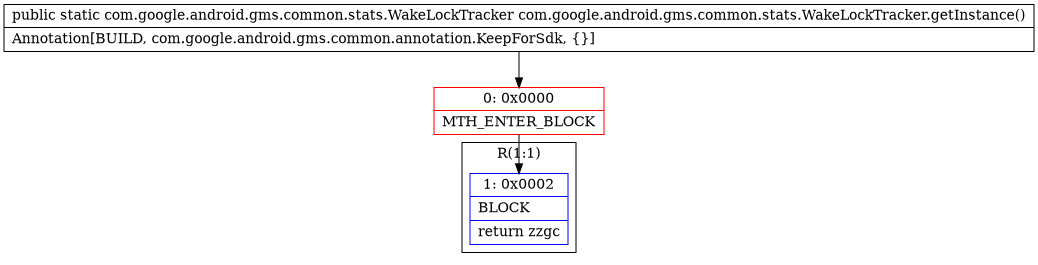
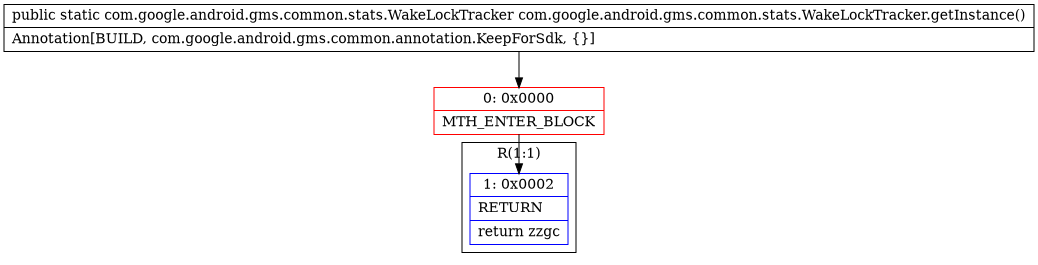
(504, 208) -> (510, 208)
